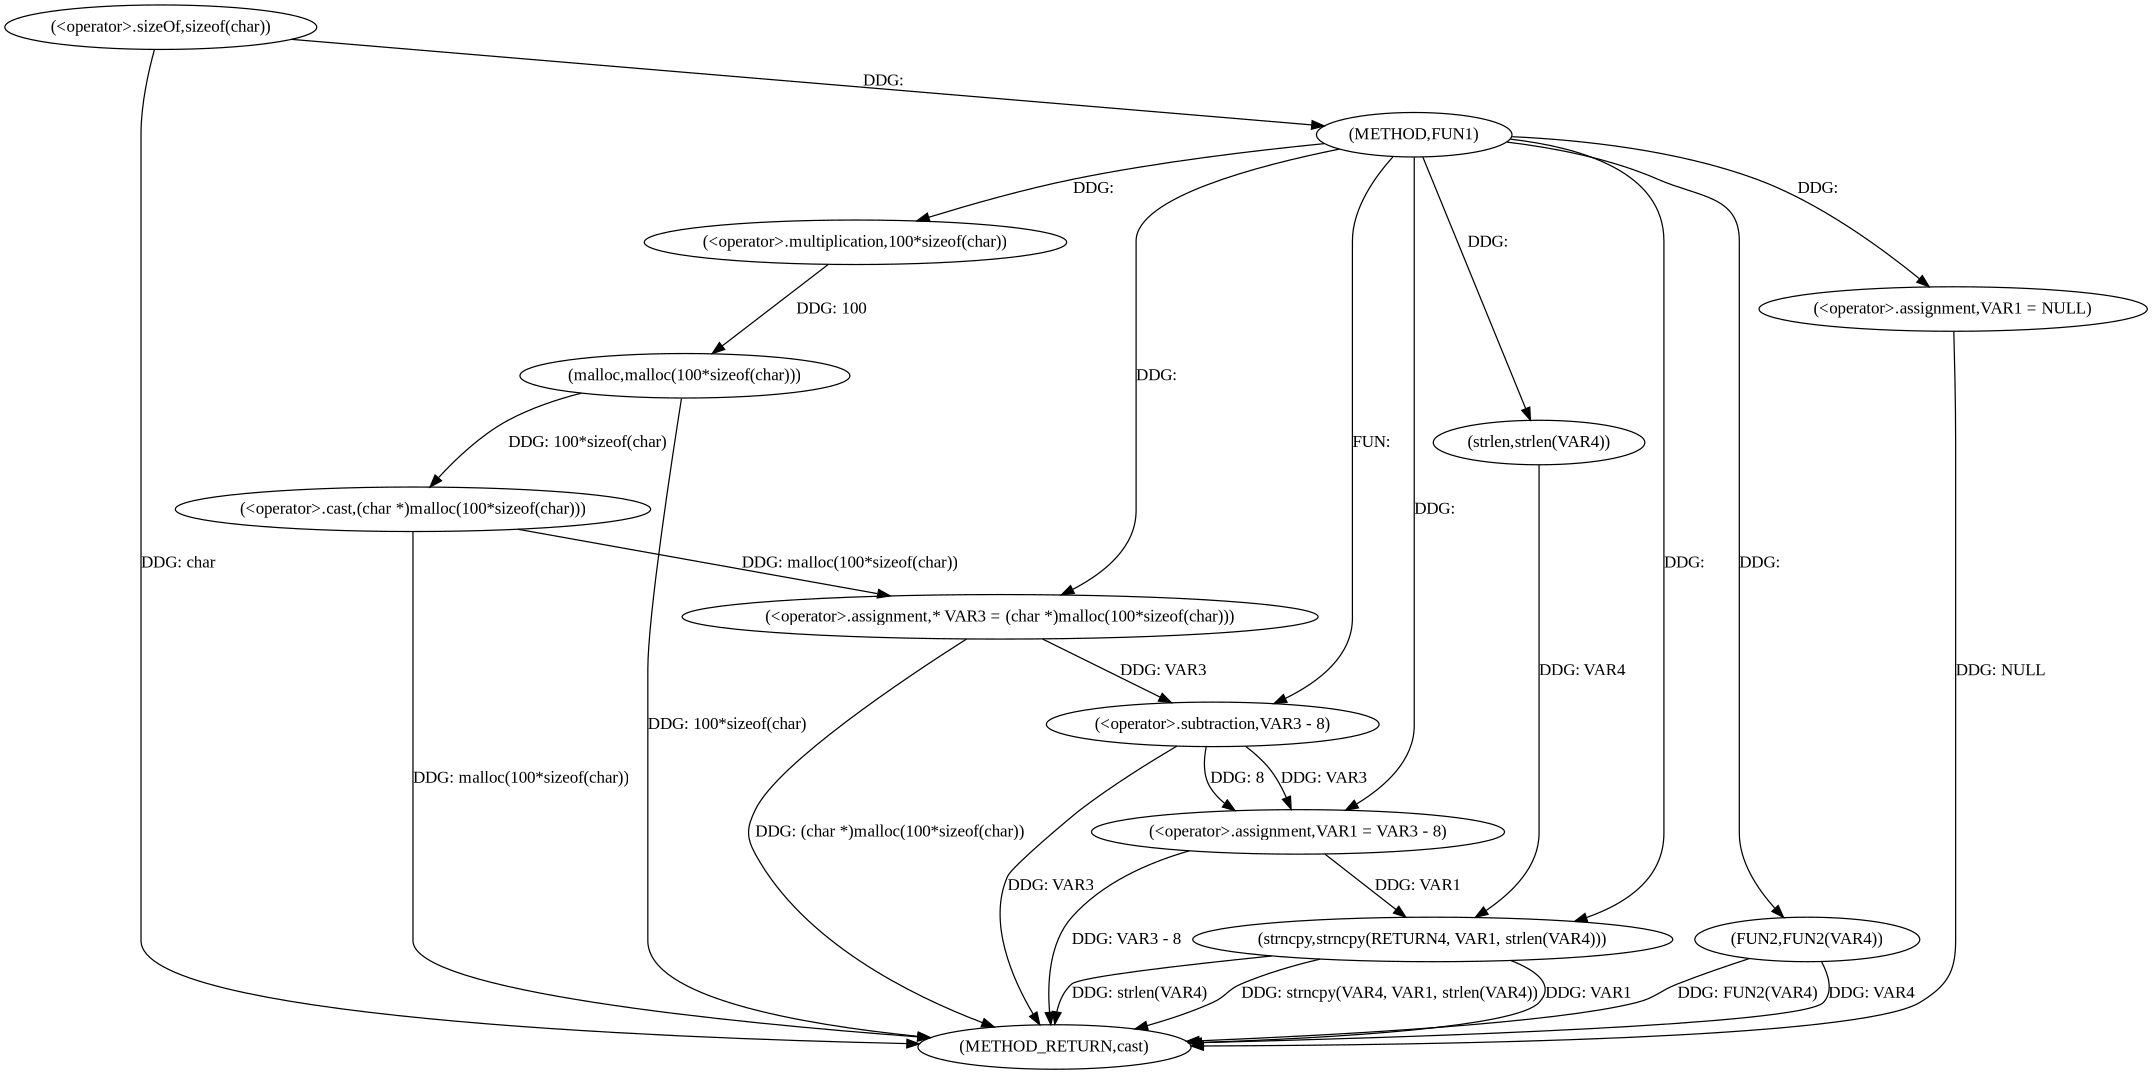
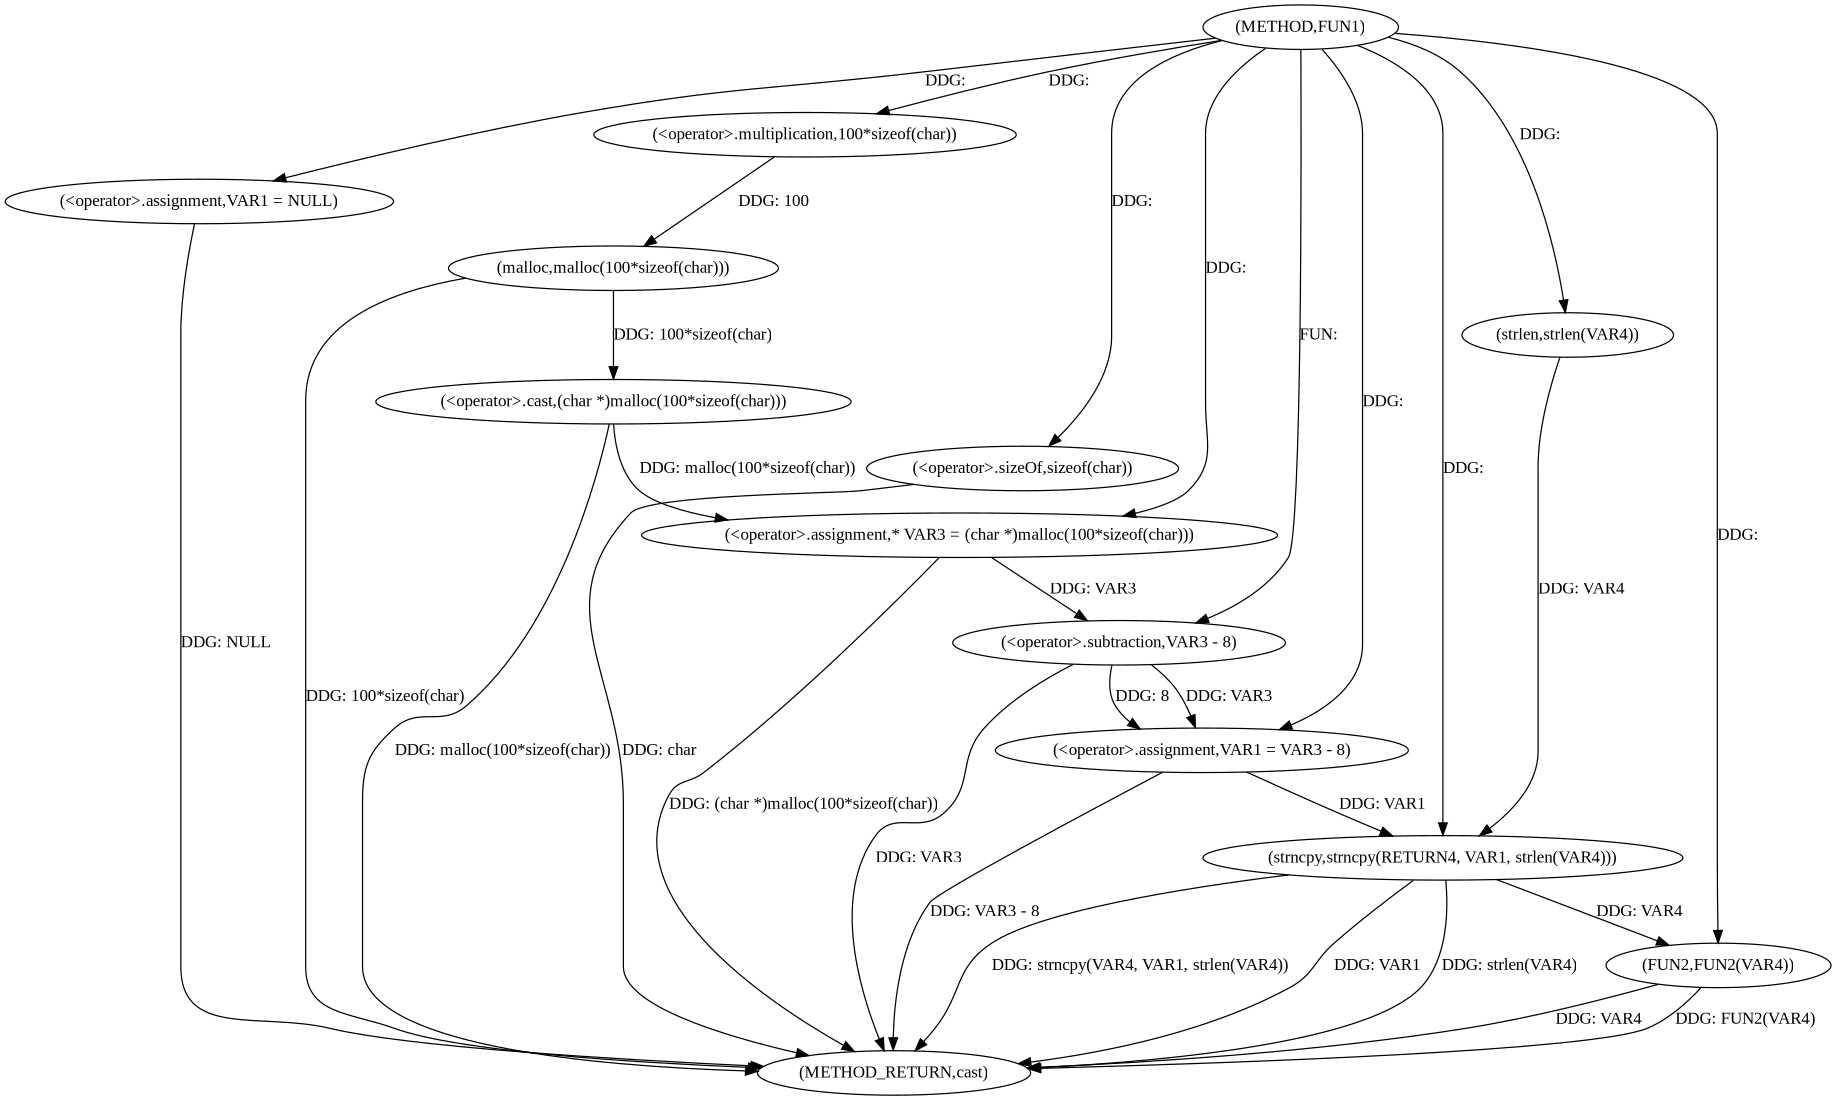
(802, 82) -> (1112, 216)
none -> (1577, 910)
